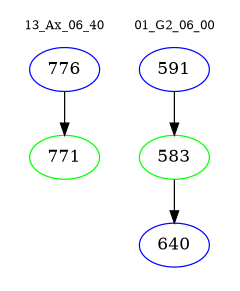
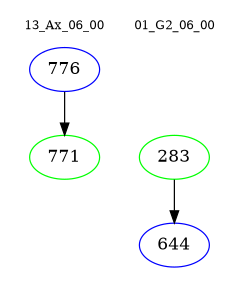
(65, 26) -> (65, 26)
(174, 70) -> none
(174, 157) -> (174, 157)
(174, 245) -> (174, 245)
